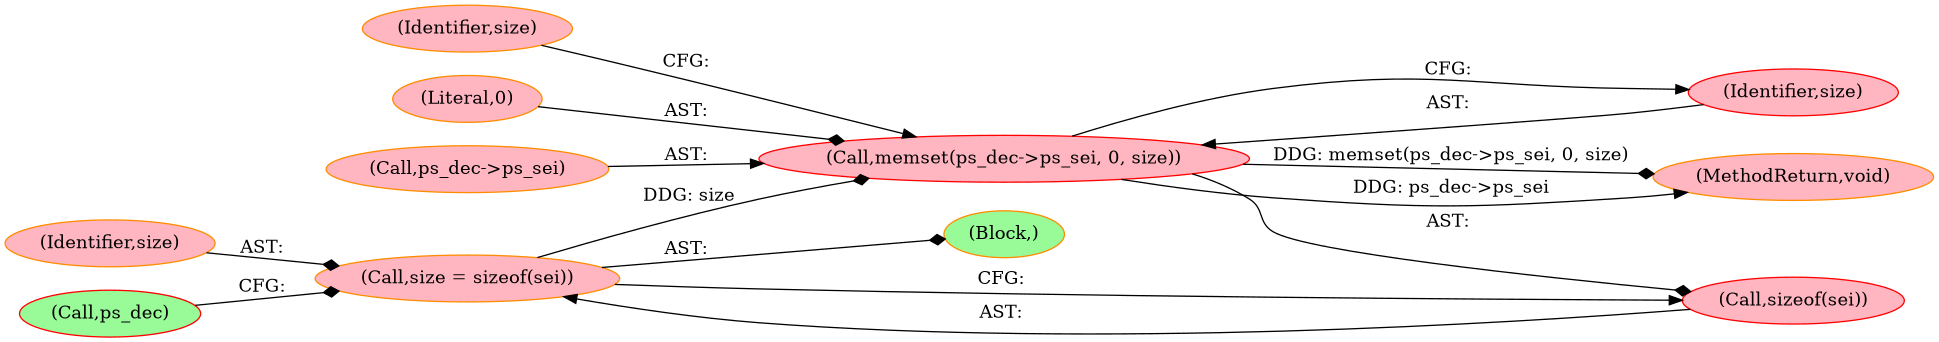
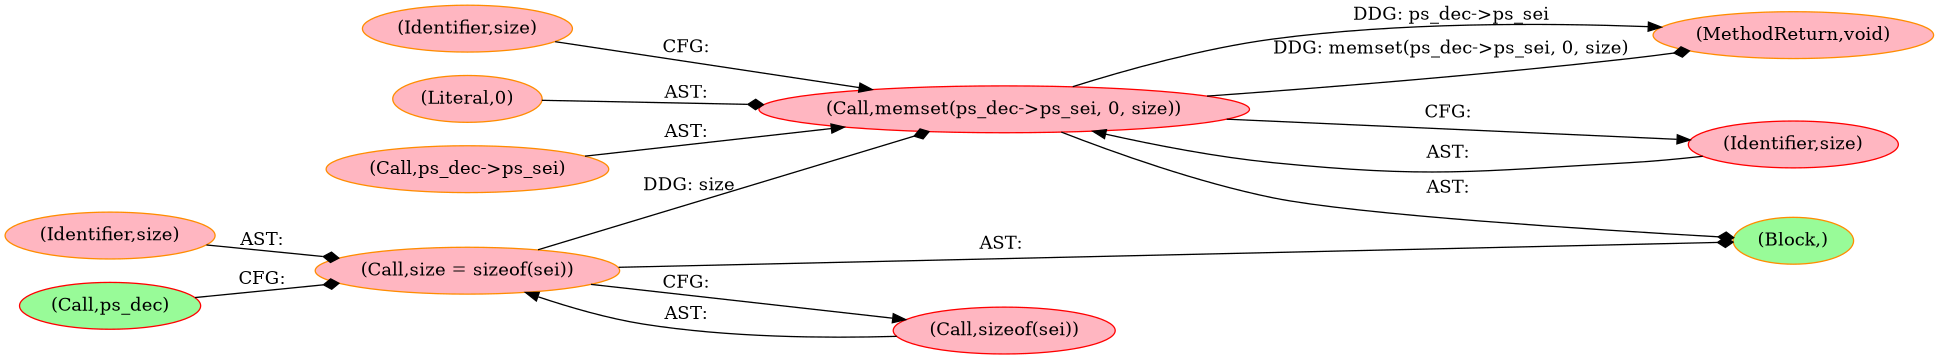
(1421, 262) -> (1384, 212)
